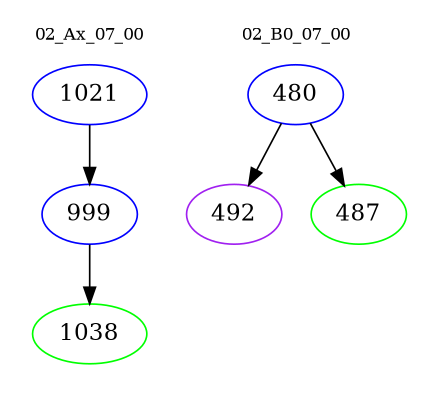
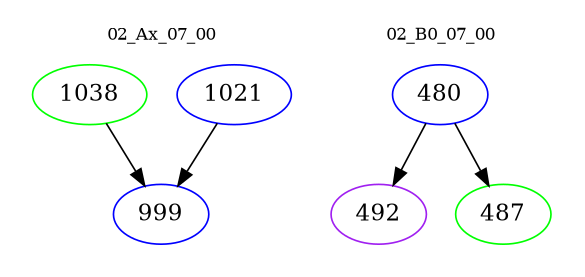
(90, 266) -> (121, 147)
